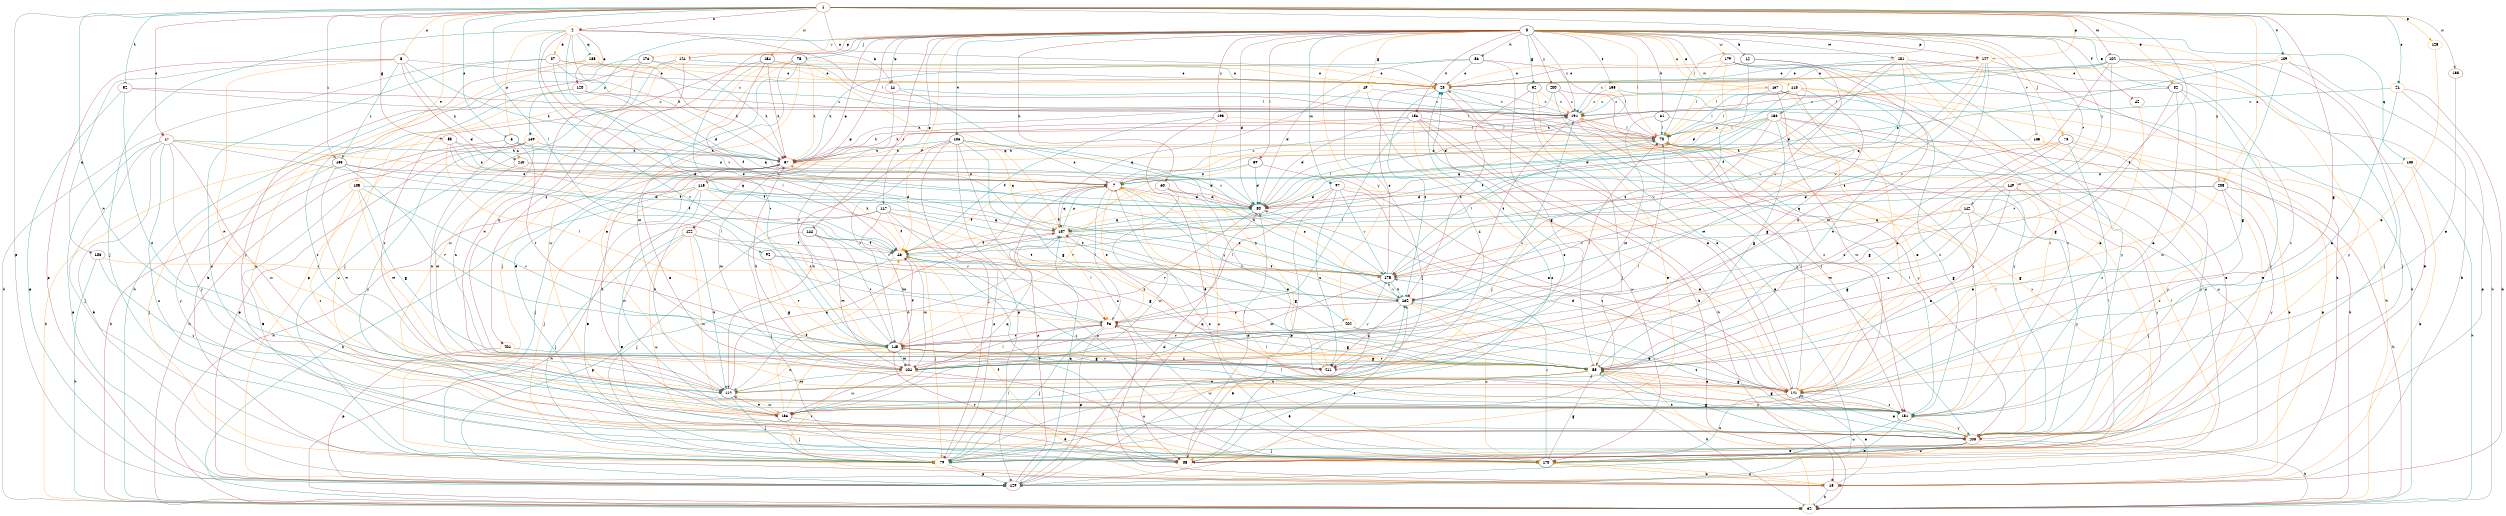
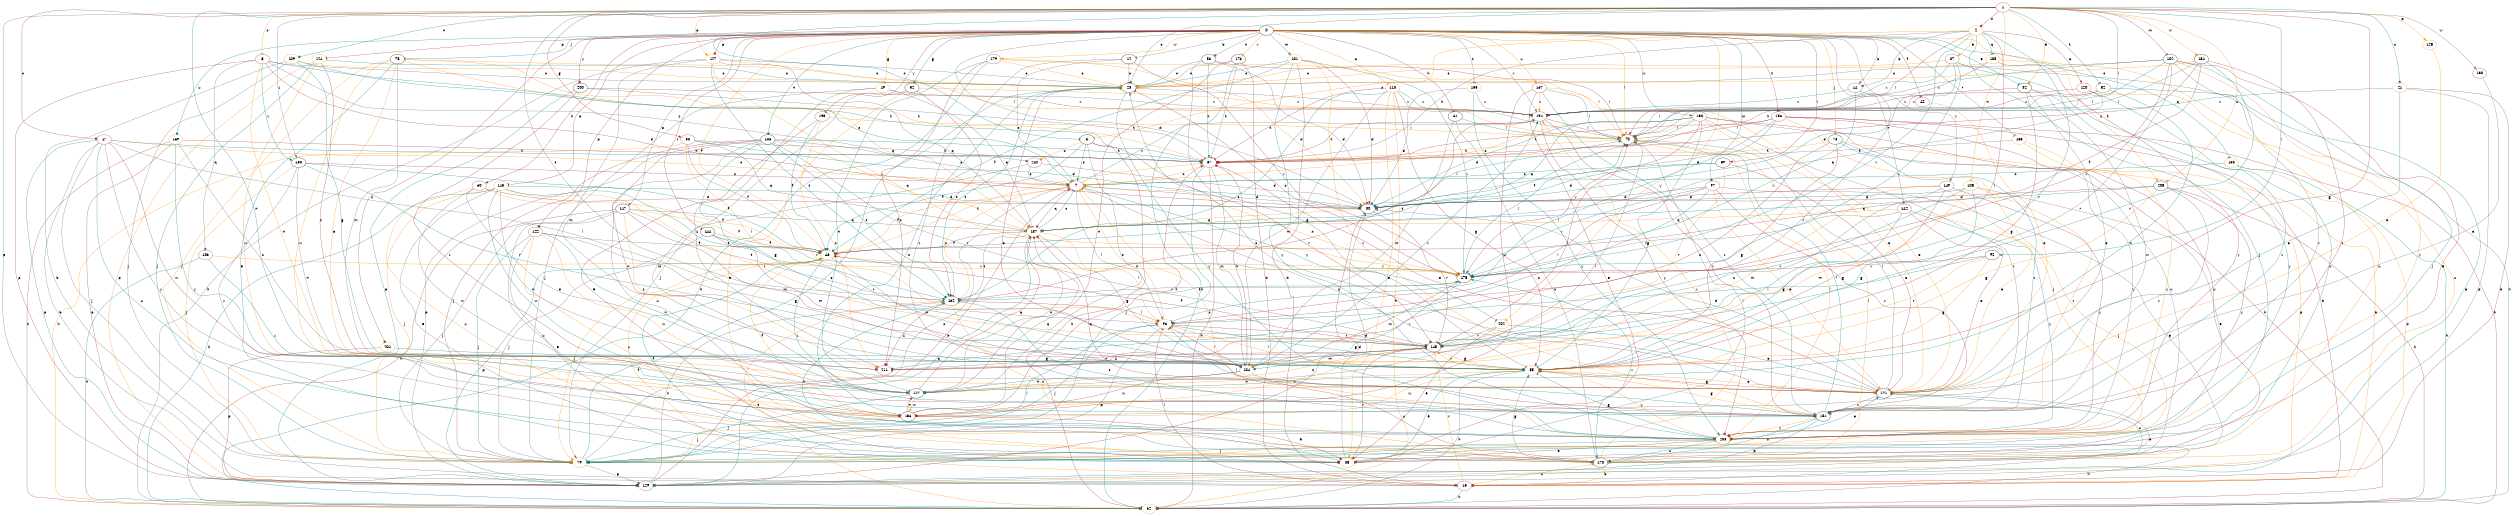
(1282, 420) -> (1448, 333)
